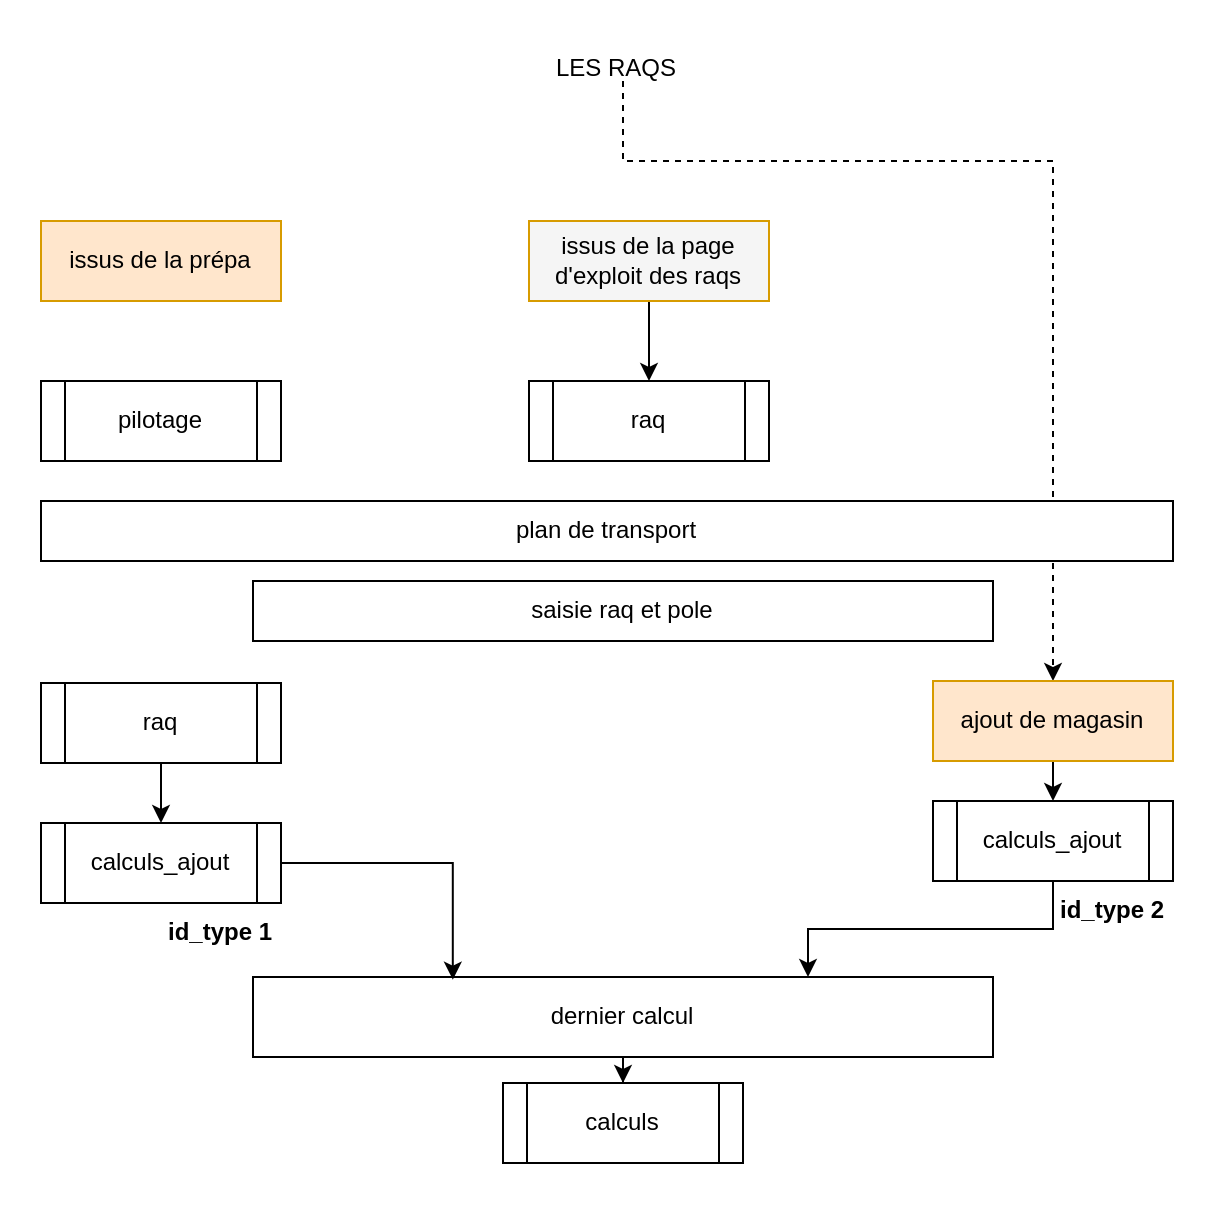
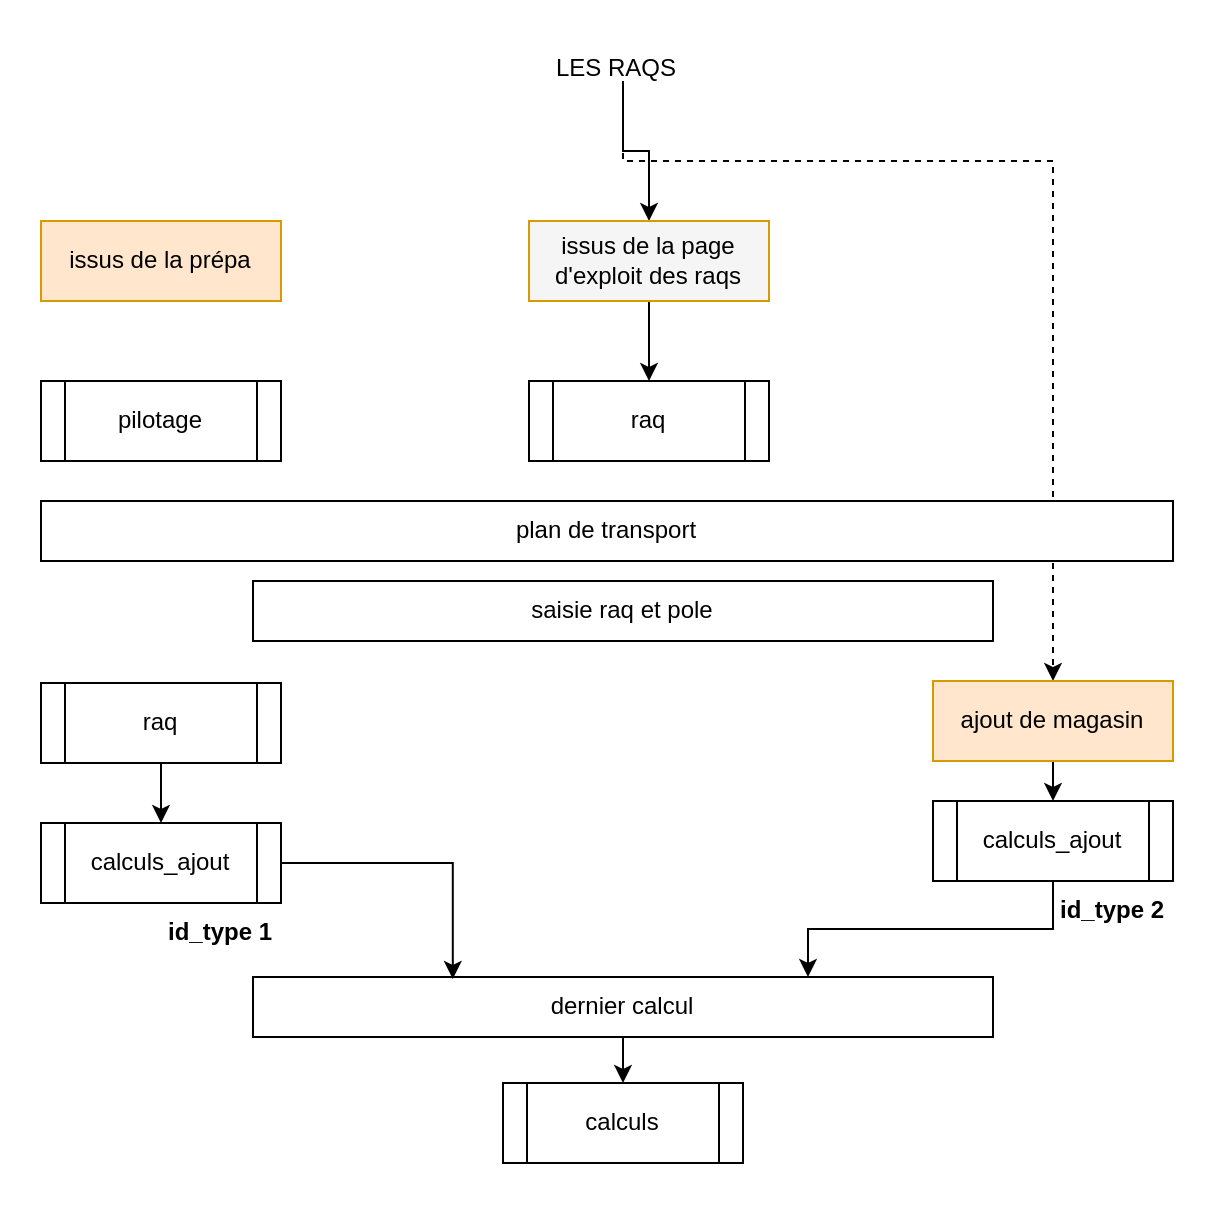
none -> (649, 168)
(623, 1017) -> (623, 1007)
